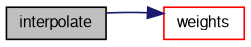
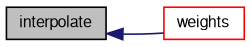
(127, 12) -> (143, 34)
